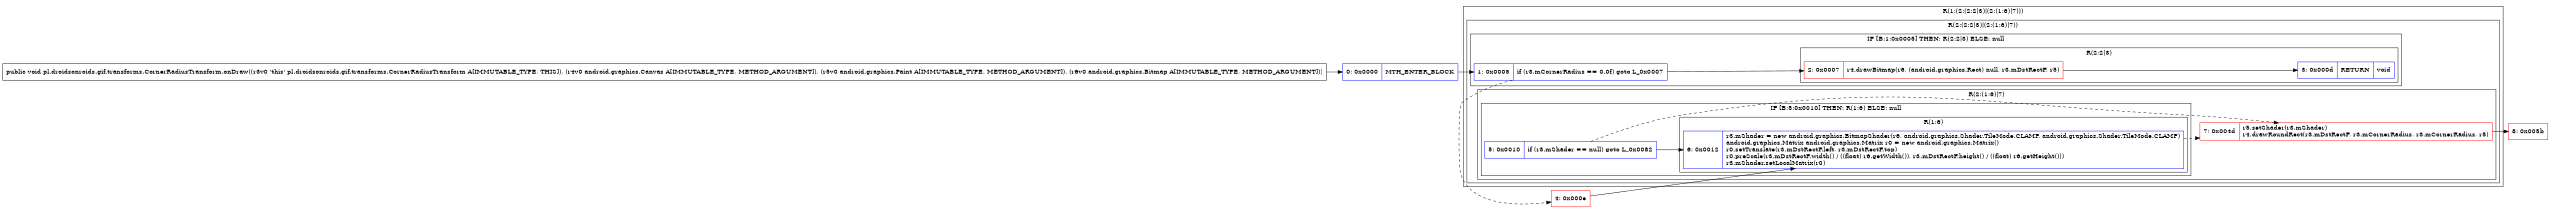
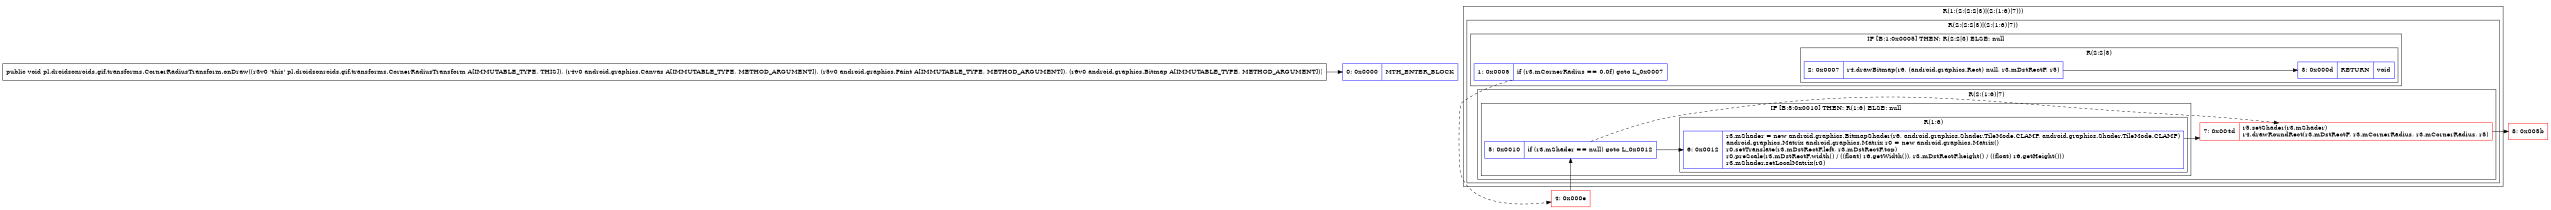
(1934, 70) -> (1934, 70)
(1733, 71) -> none
(1464, 72) -> none
(2190, 138) -> (2190, 138)
(1590, 150) -> (1590, 150)
(1640, 189) -> (1571, 172)
